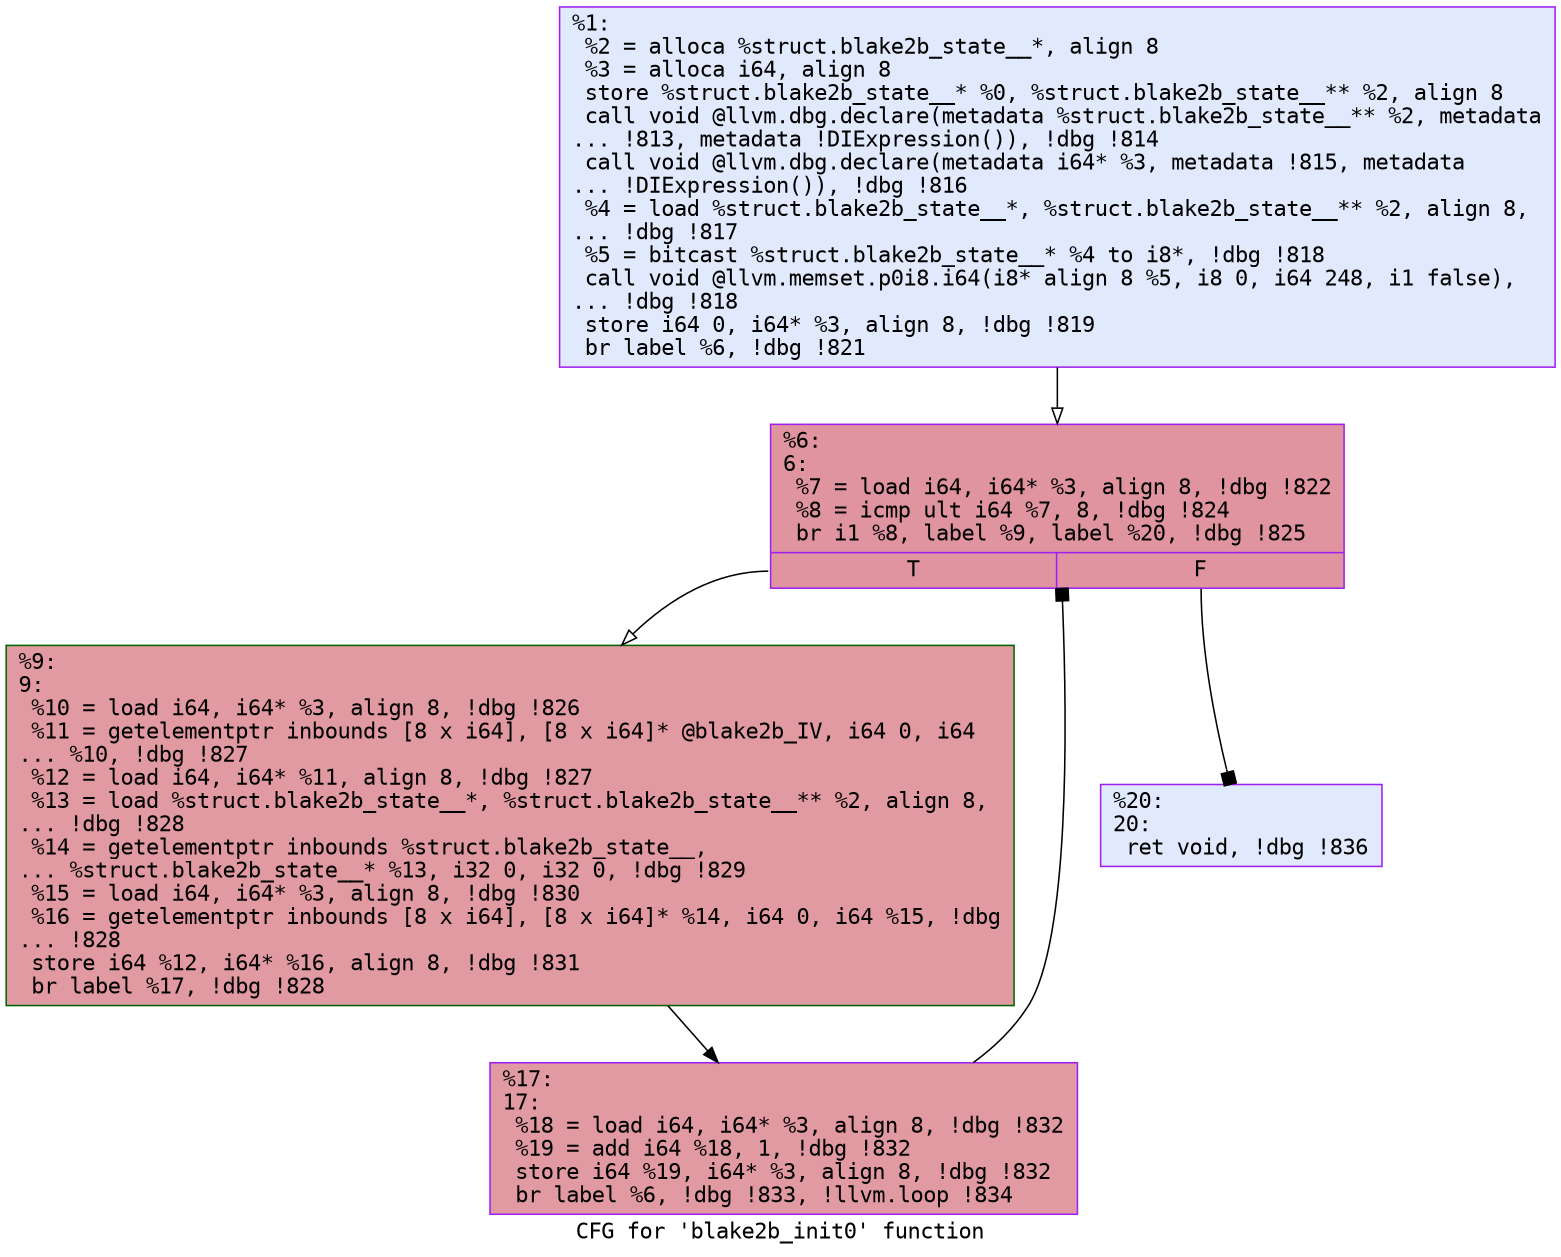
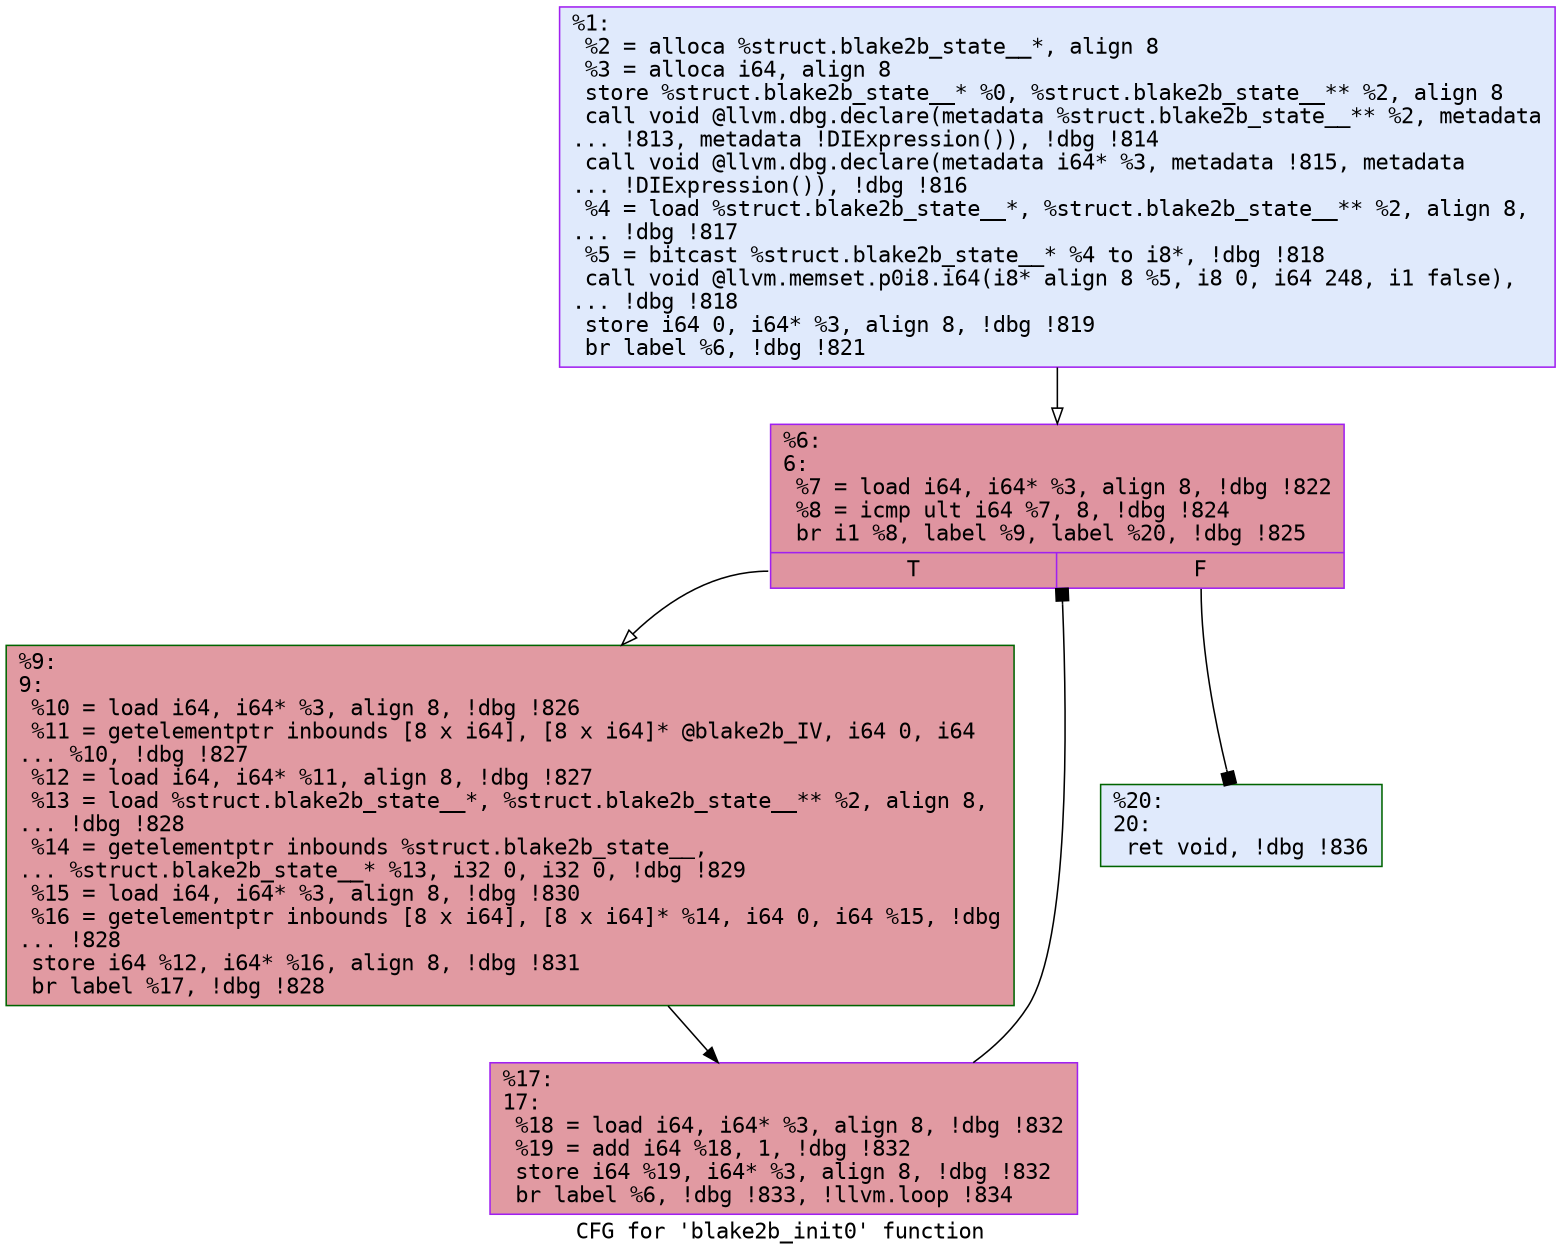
(1241, 825) -> (1241, 825)
